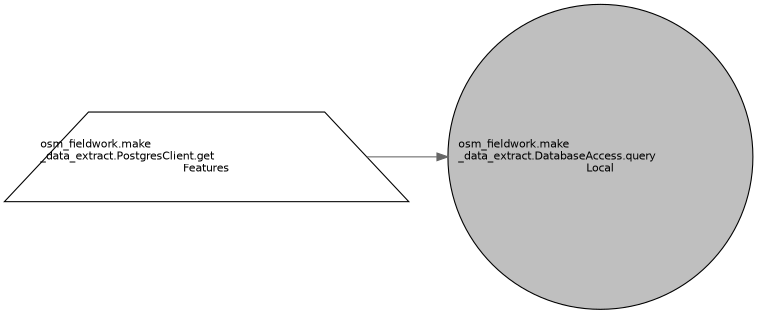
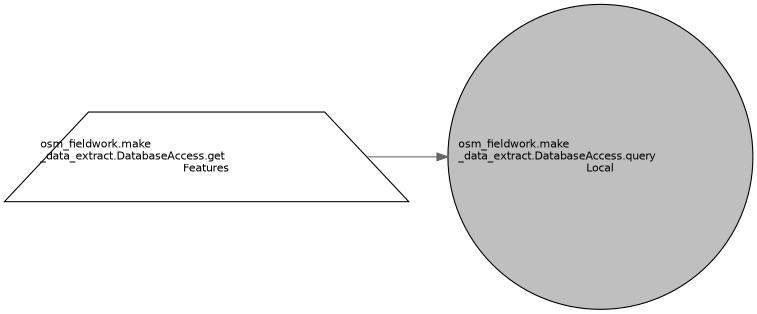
(207, 157) -> (207, 157)
